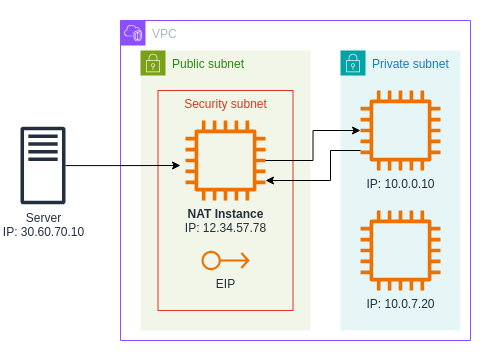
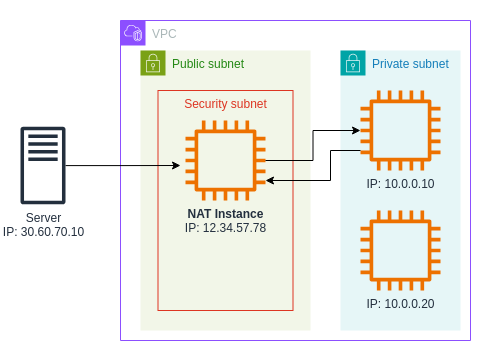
(226, 261) -> none
(401, 305) -> (401, 305)
